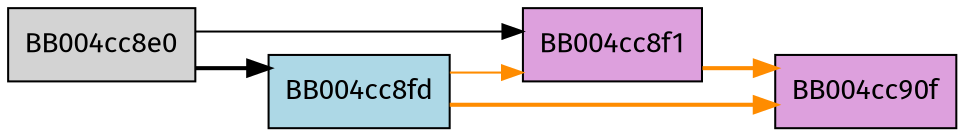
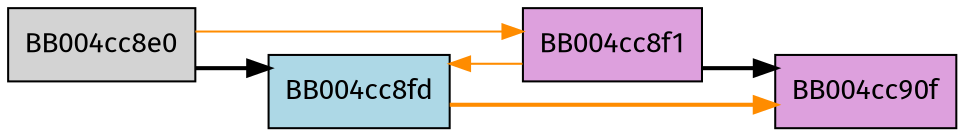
(349, 32) -> (349, 32)
(729, 68) -> (729, 68)
(476, 73) -> (496, 64)
